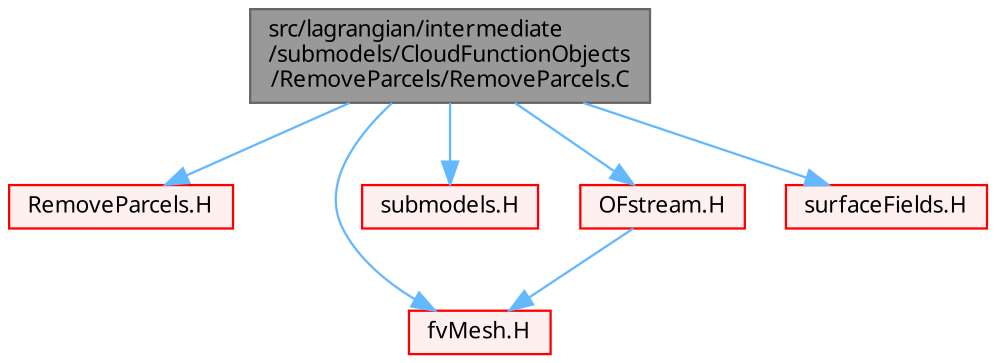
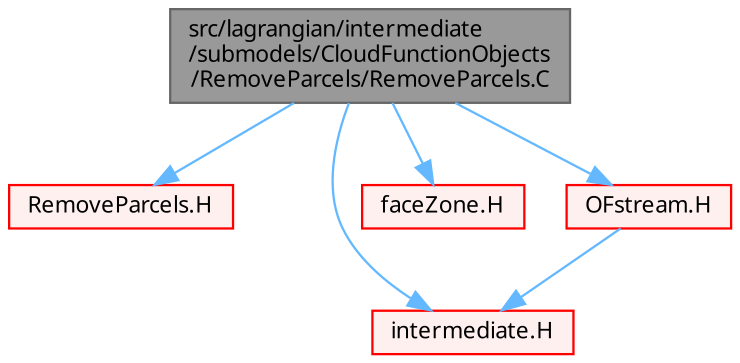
(450, 207) -> (443, 207)
(886, 207) -> none
(480, 332) -> (473, 332)
